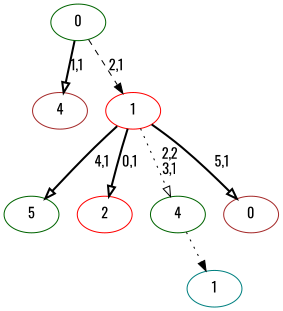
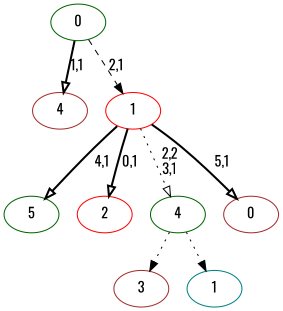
none -> (141, 289)
